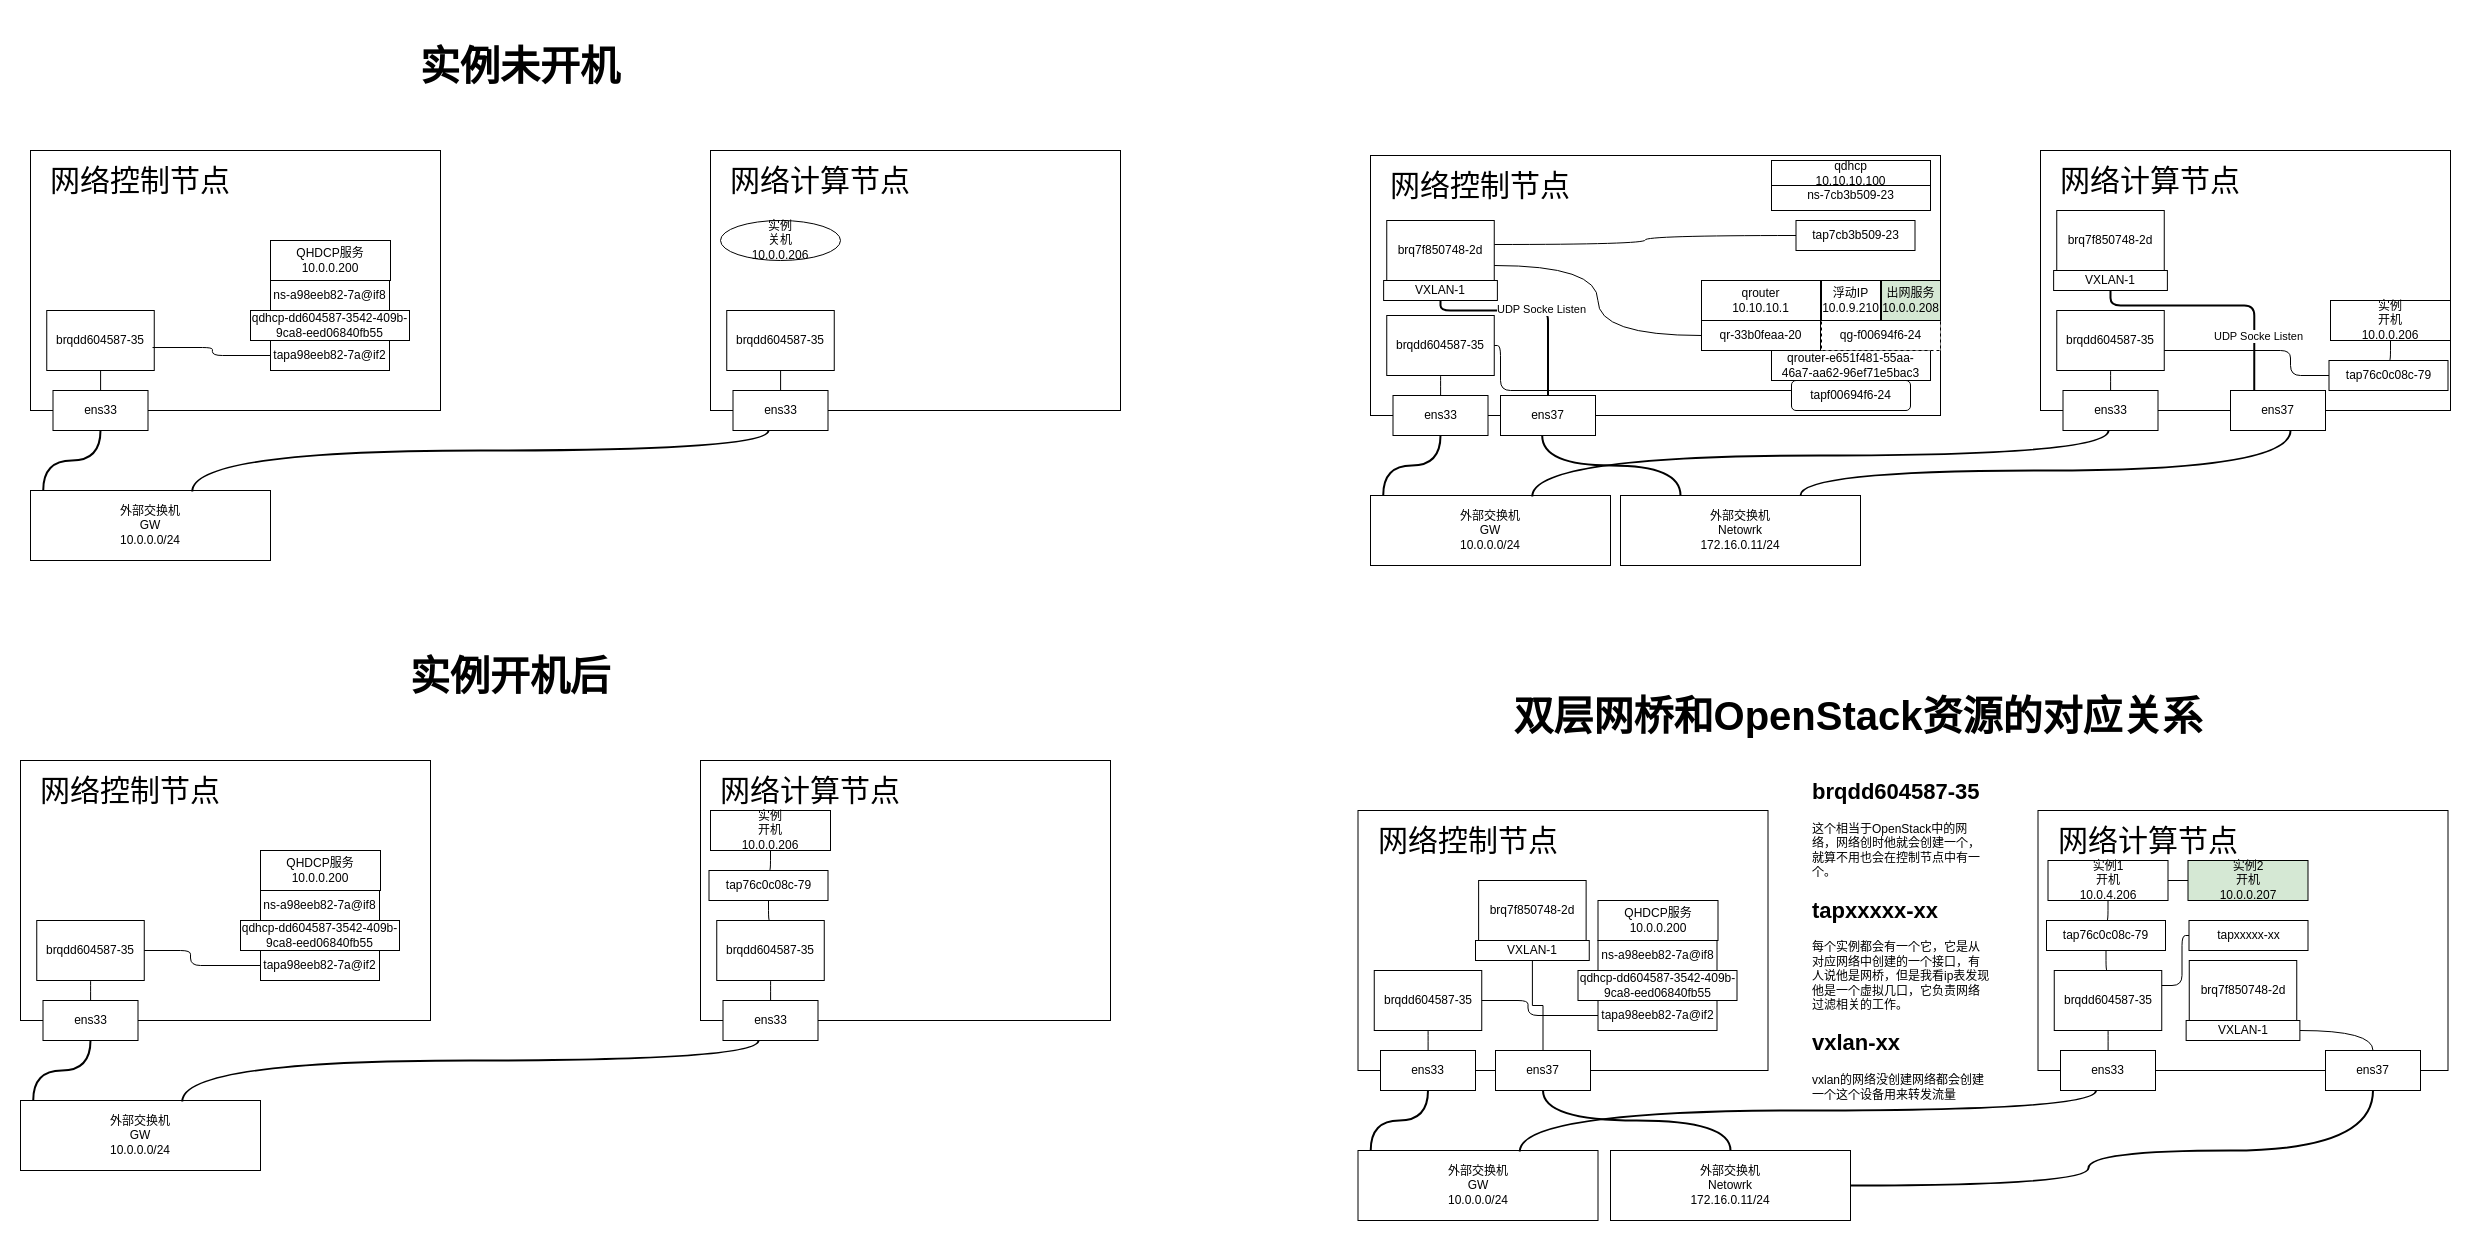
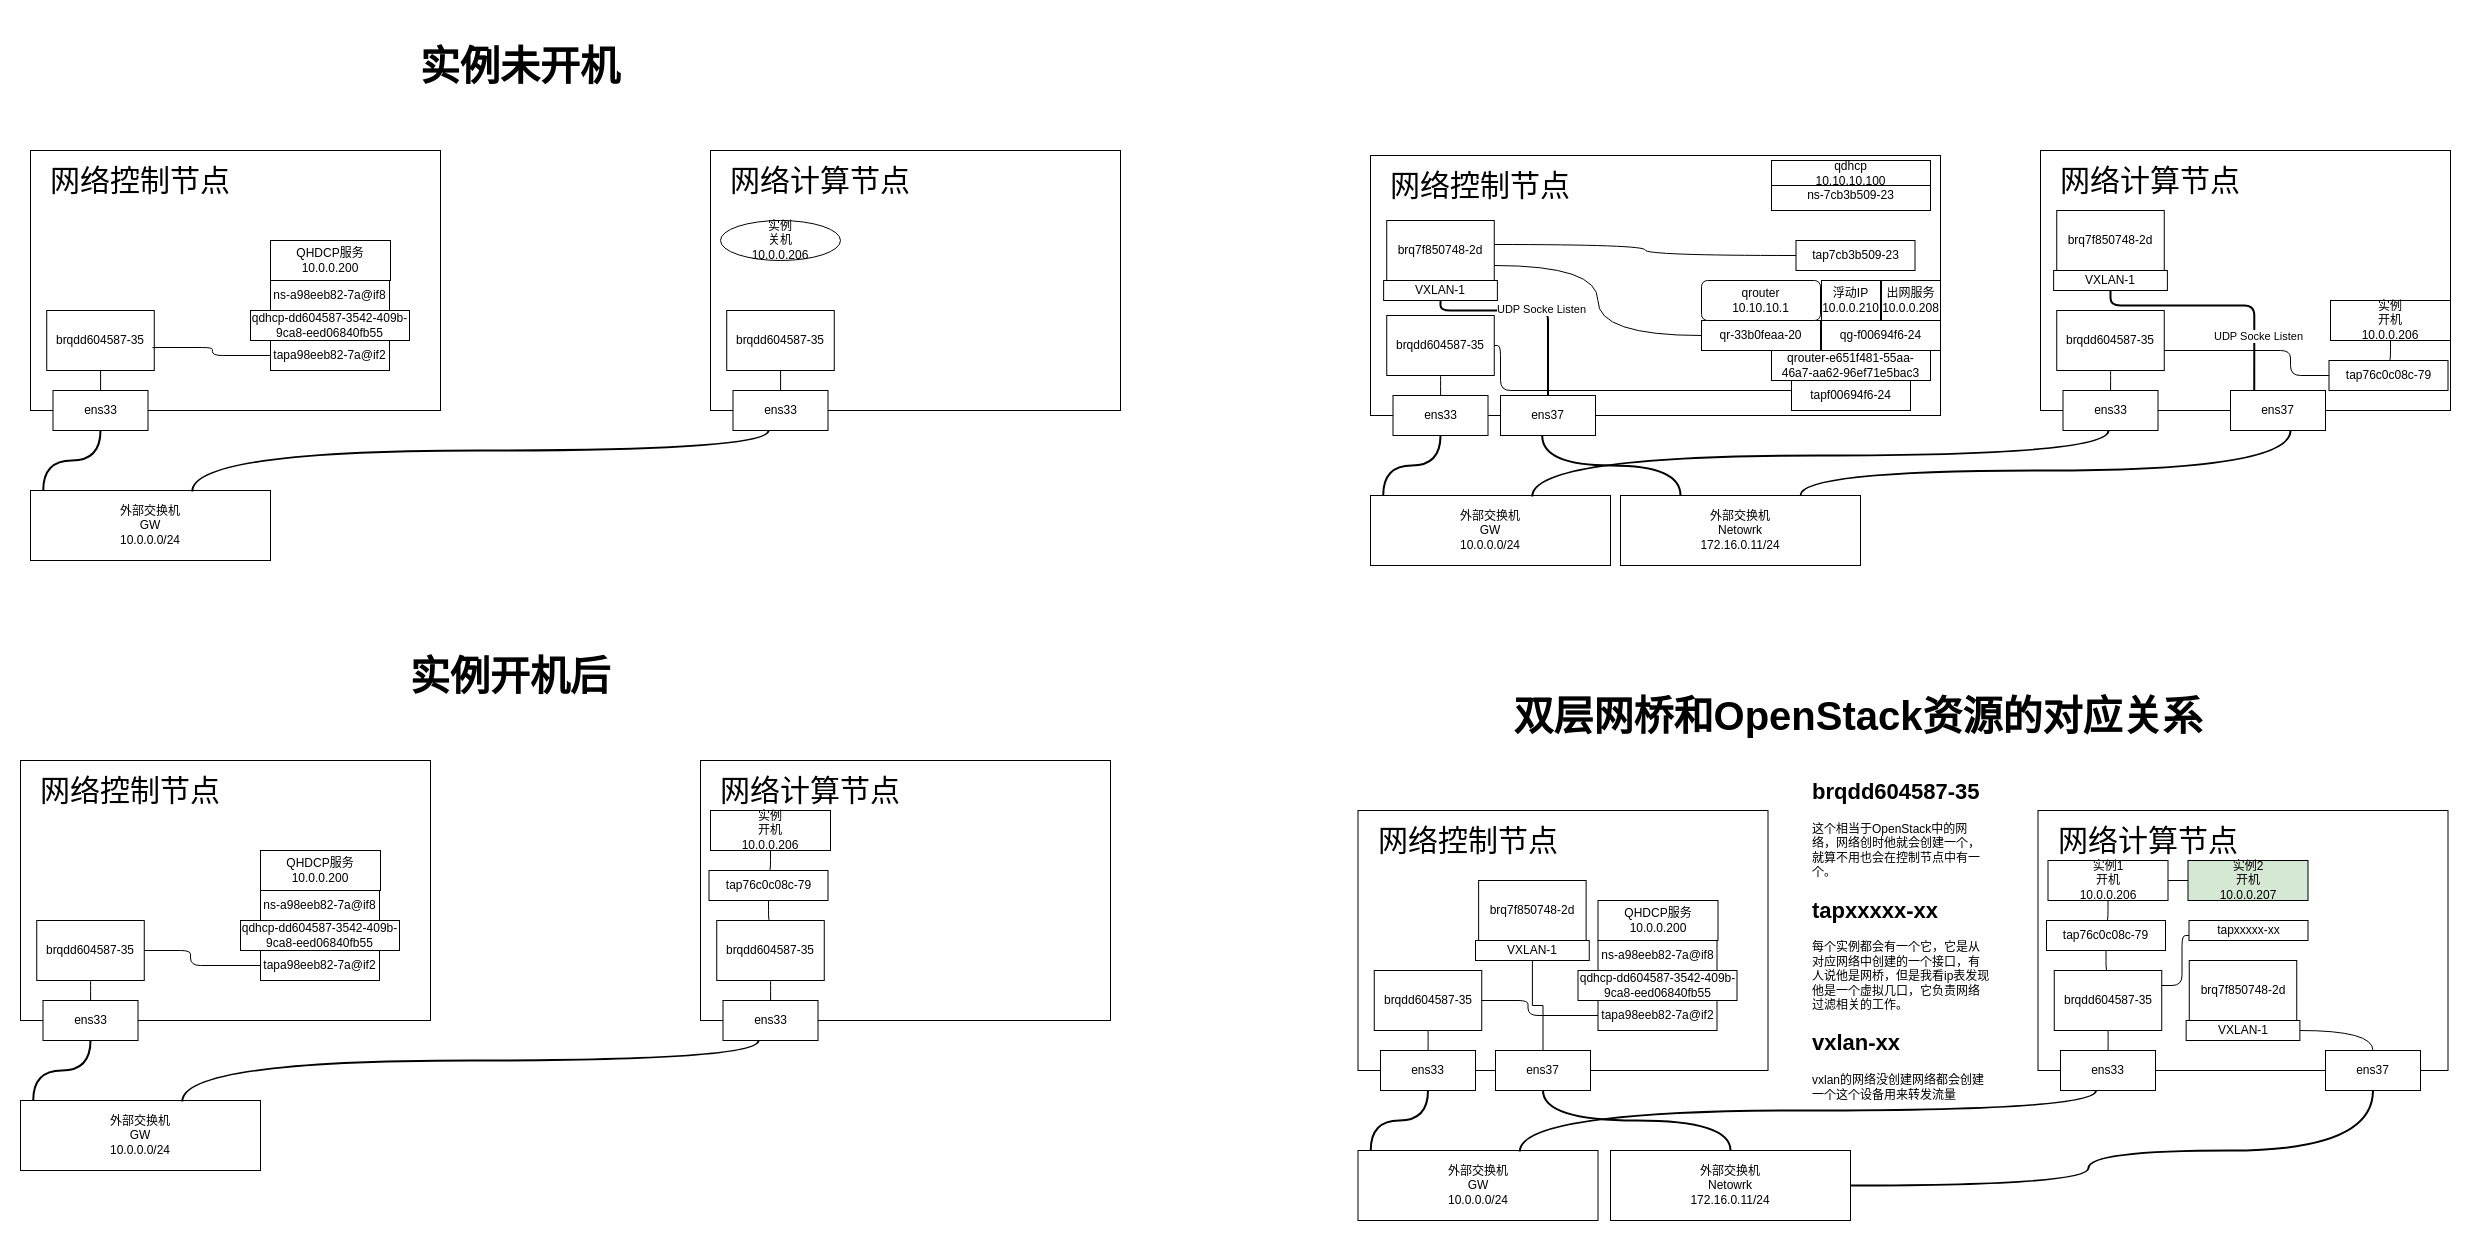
(1856, 236) -> (1856, 256)
(1761, 301) -> (1761, 301)
(1851, 301) -> (1851, 301)
(1911, 301) -> (1911, 301)
(1881, 336) -> (1881, 336)
(1851, 396) -> (1851, 396)
(2109, 881) -> (2109, 881)
(2249, 936) -> (2249, 931)
